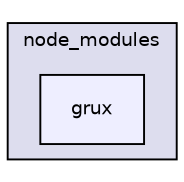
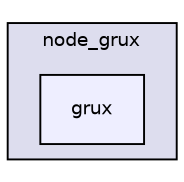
(92, 41) -> (92, 41)
